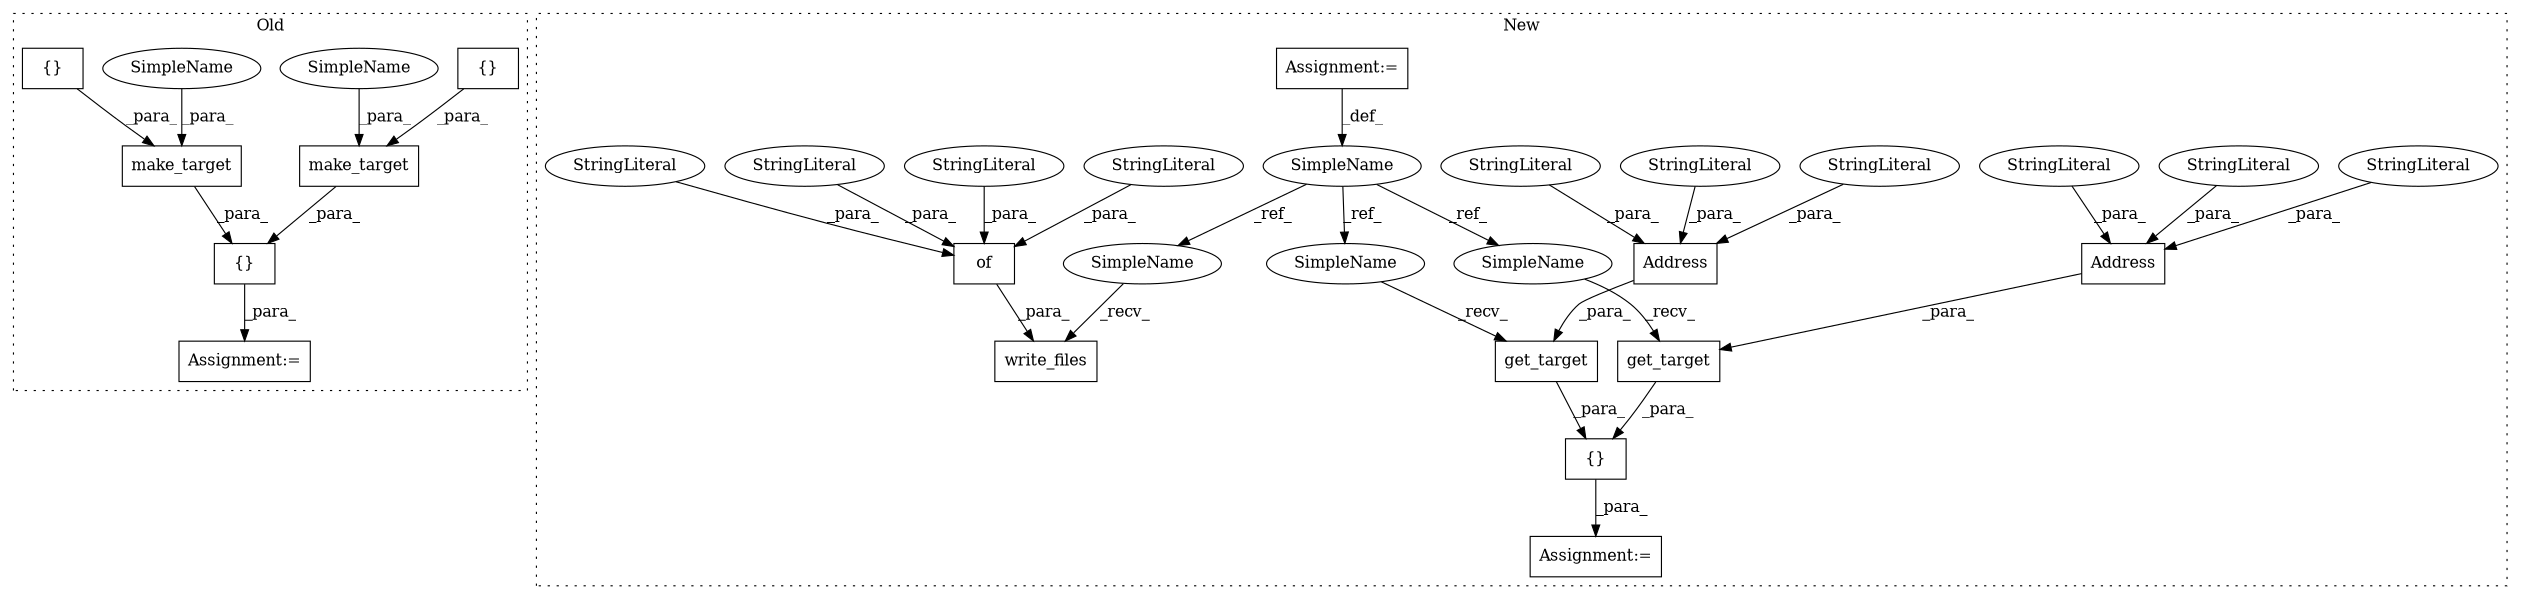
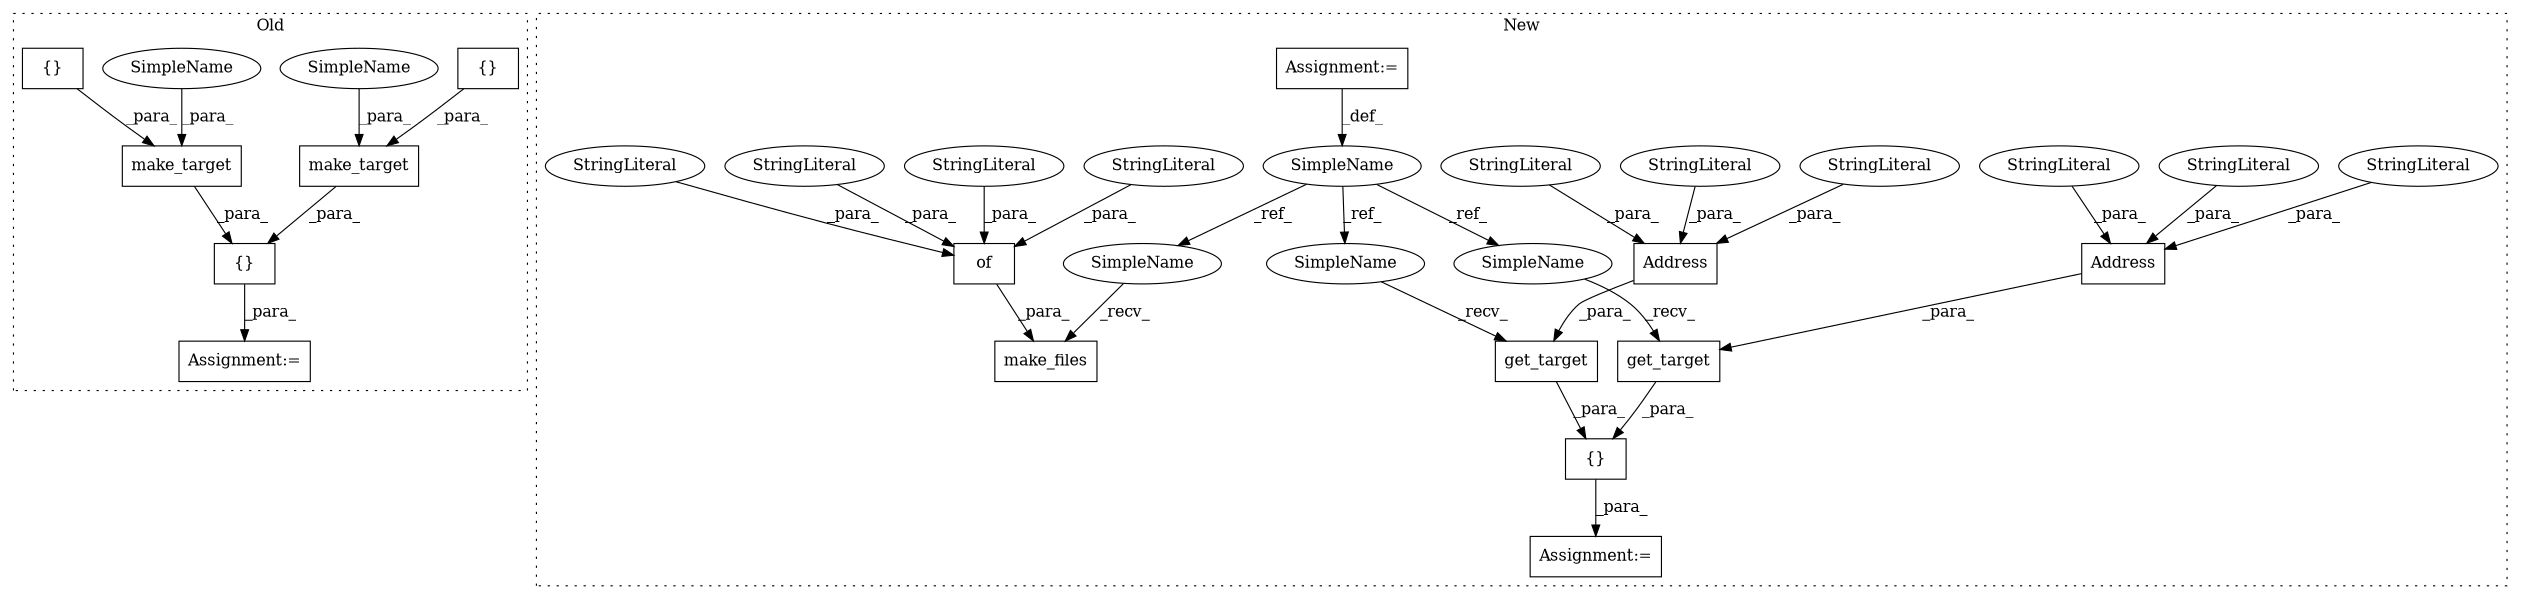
(1046, 361) -> (1046, 361)
